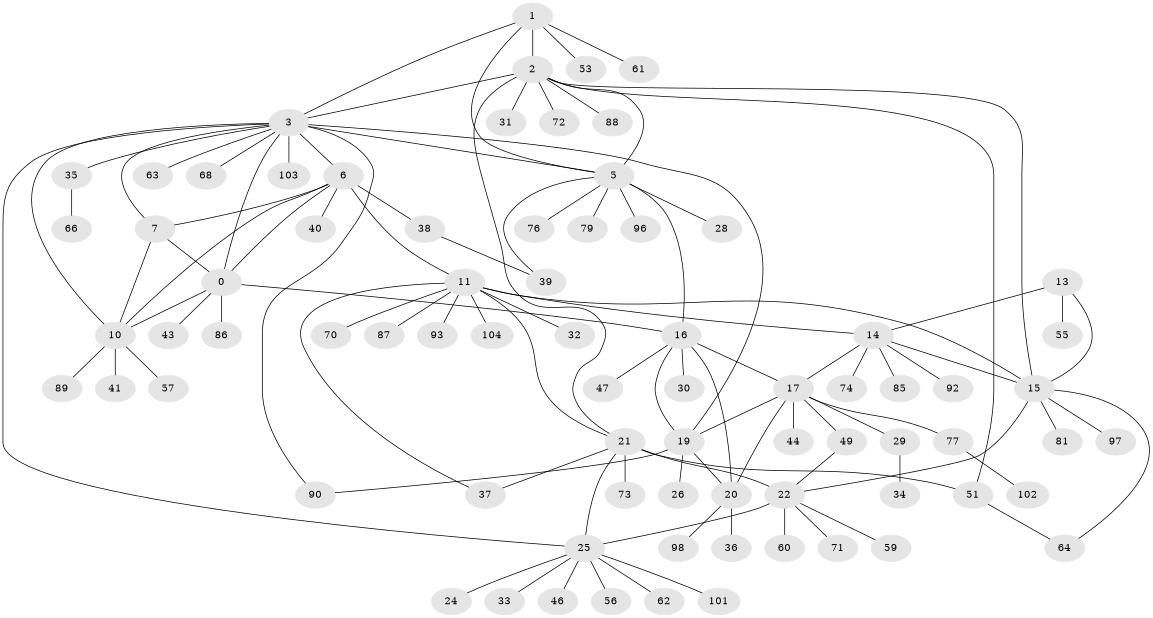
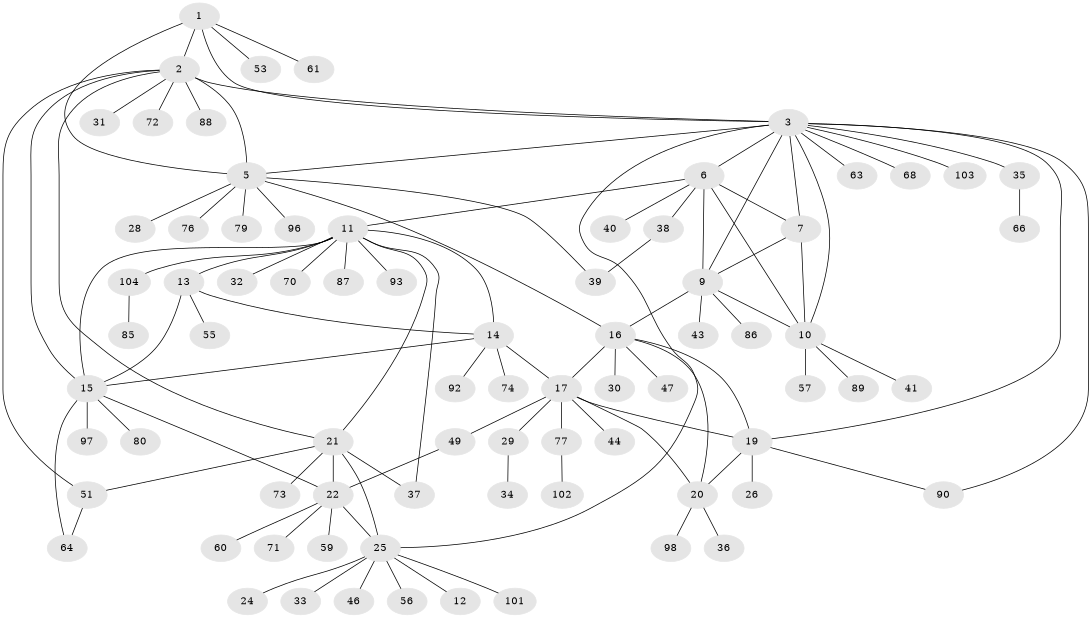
none -> (239, 261)
(222, 282) -> (703, 282)
(887, 362) -> (129, 309)
(1063, 442) -> (140, 442)
(664, 601) -> (460, 601)
